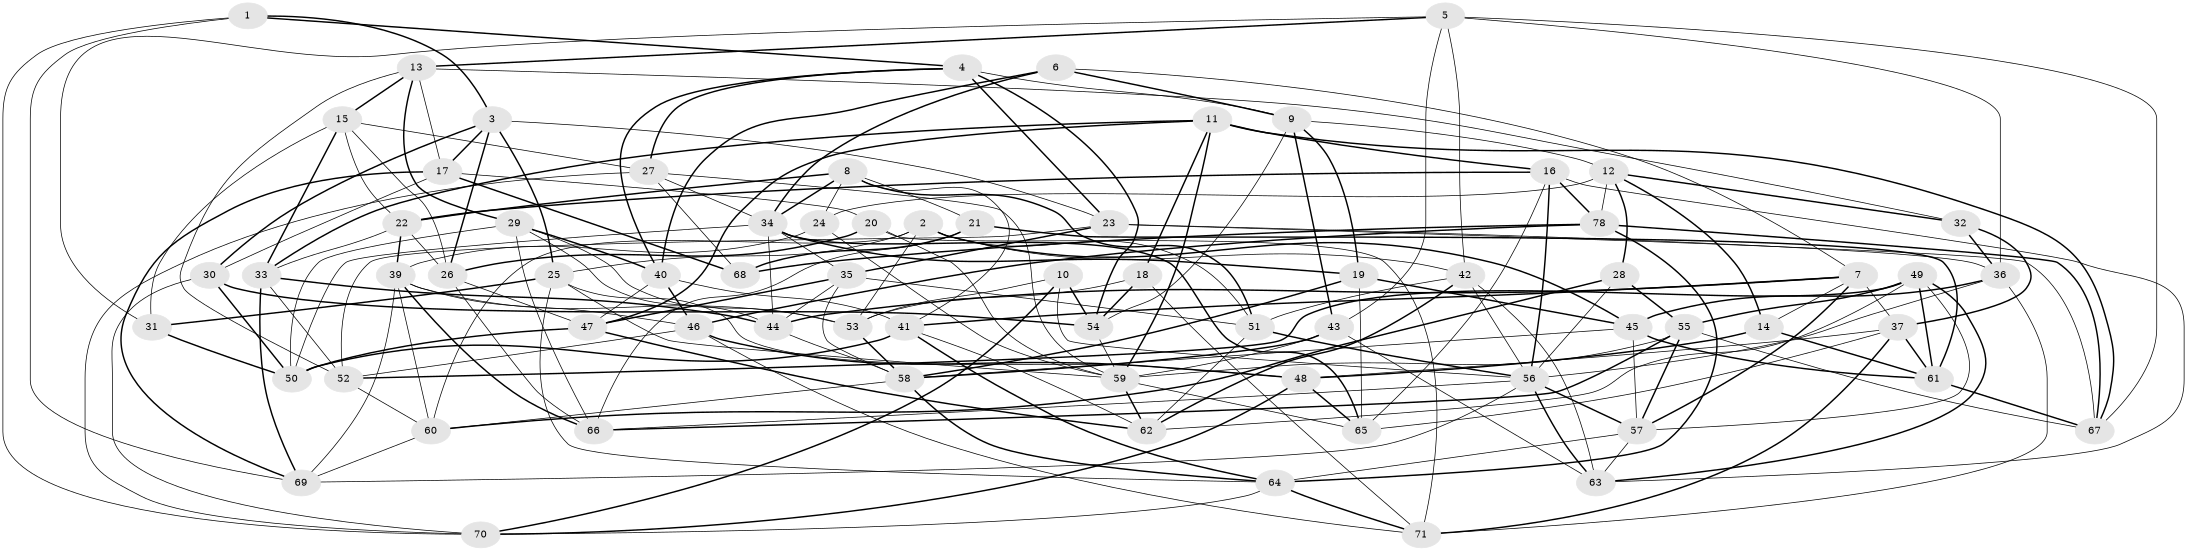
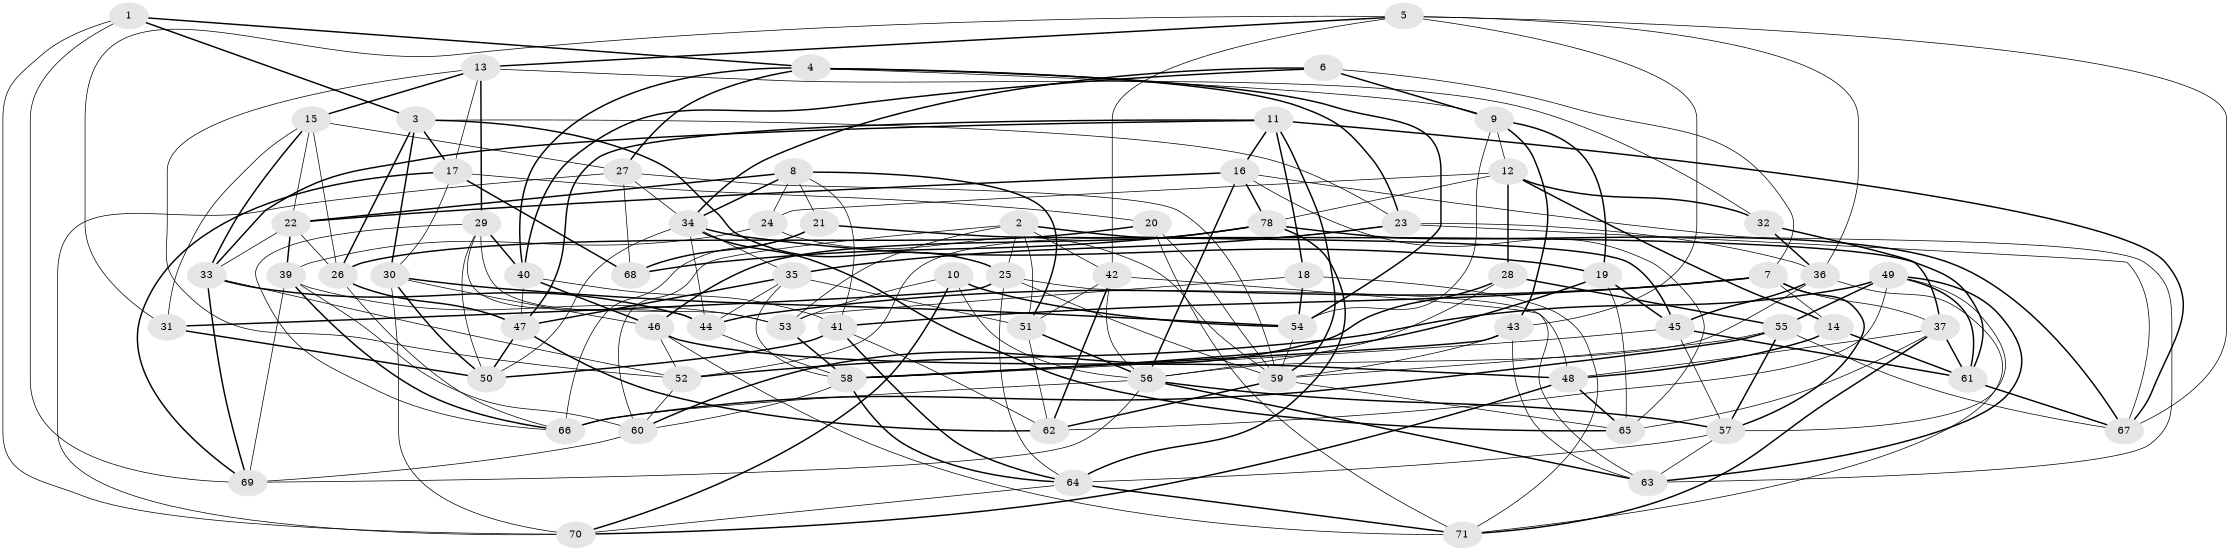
(518, 301) -> (429, 302)
(542, 307) -> (522, 303)
